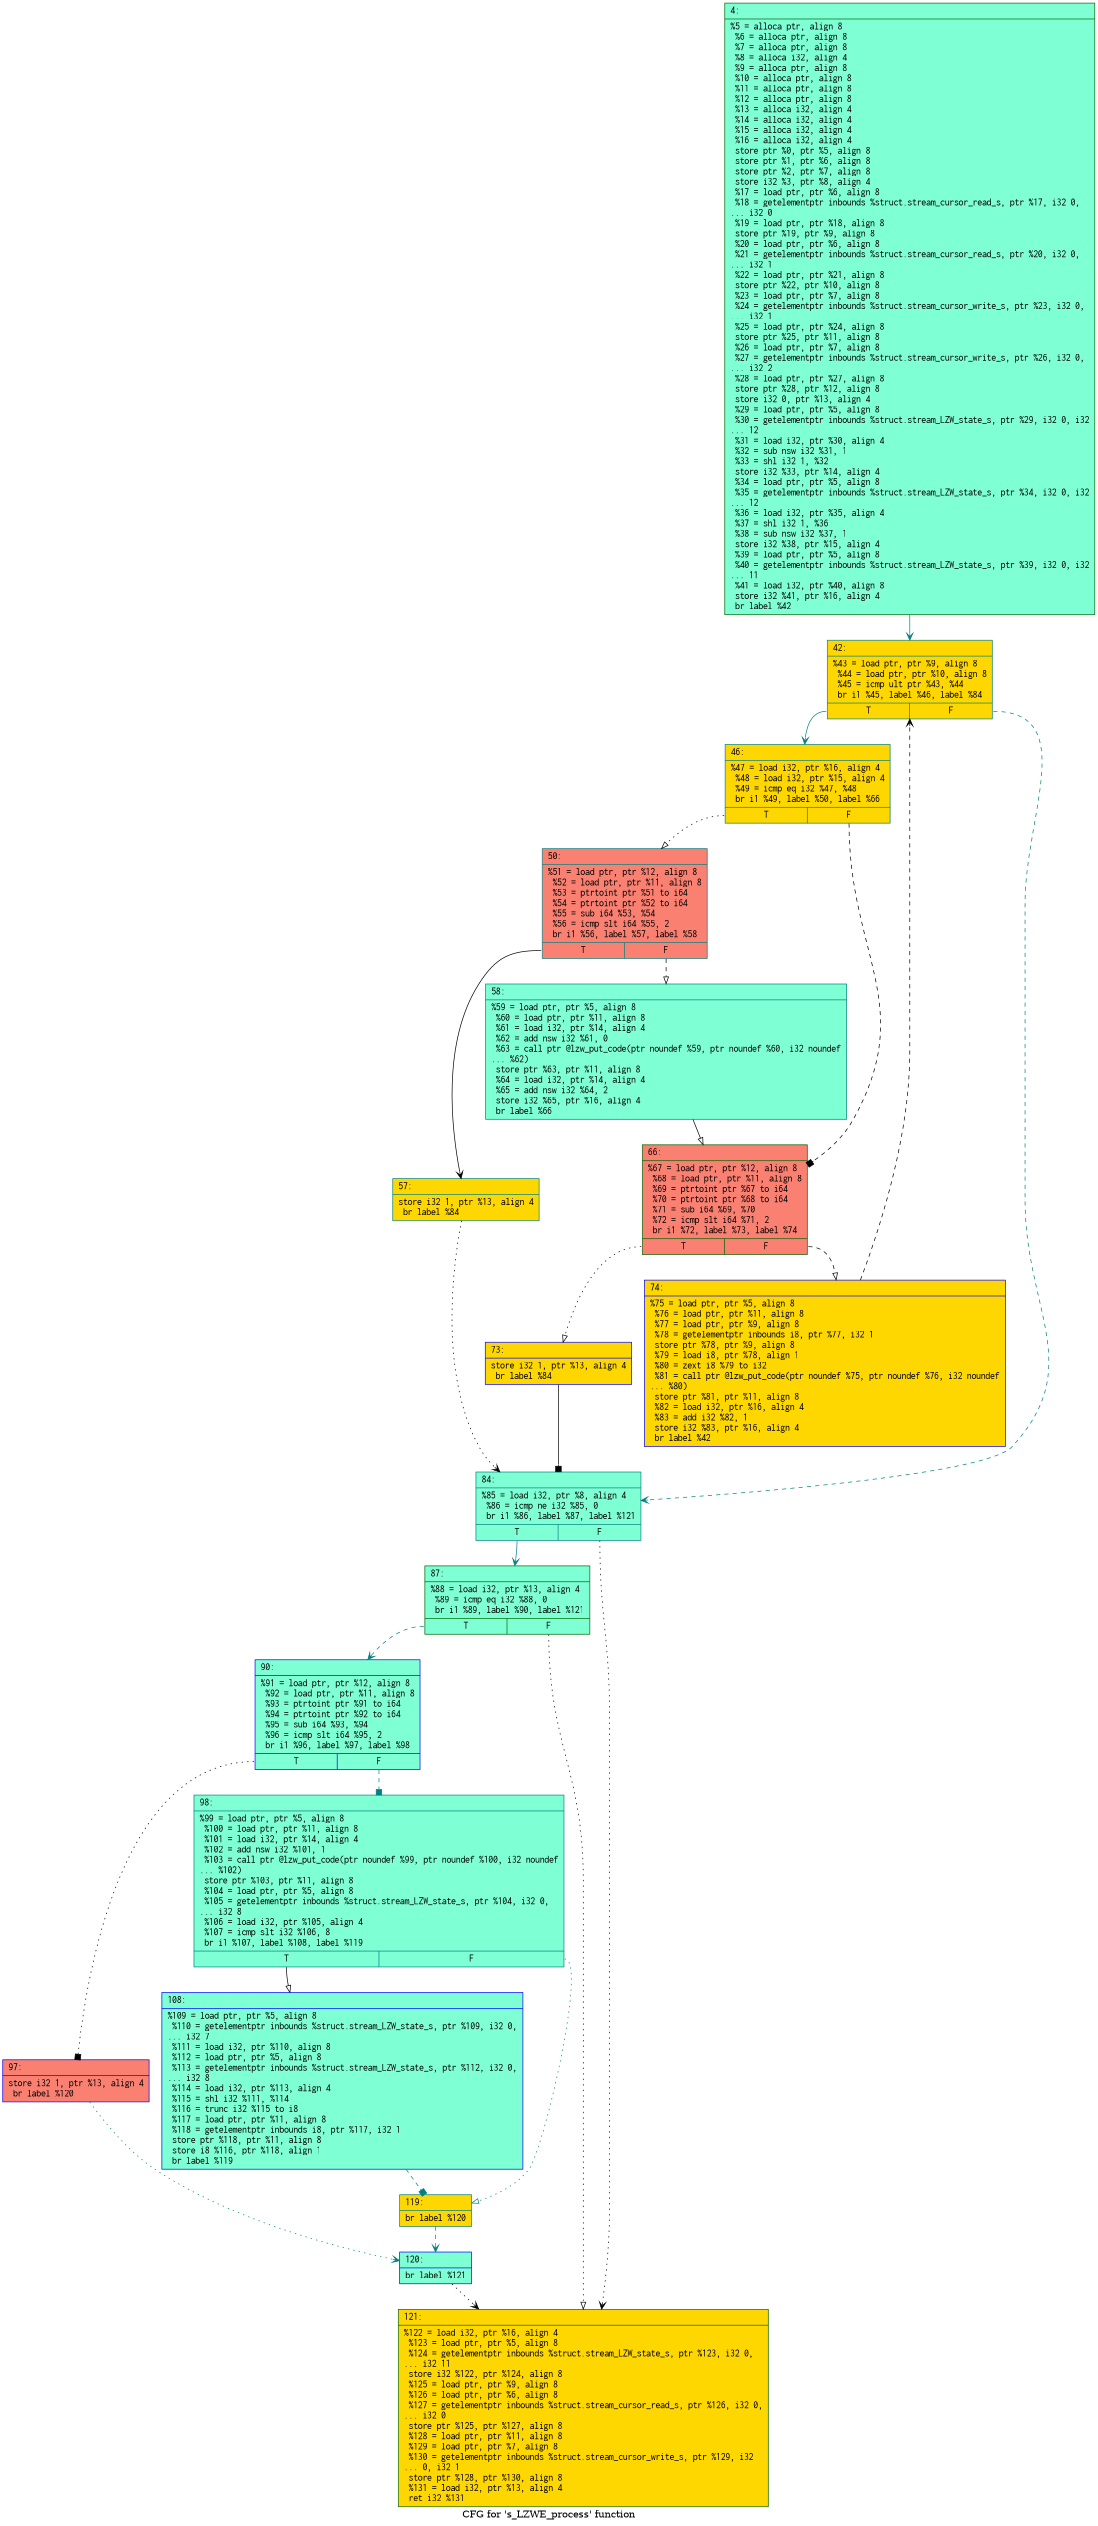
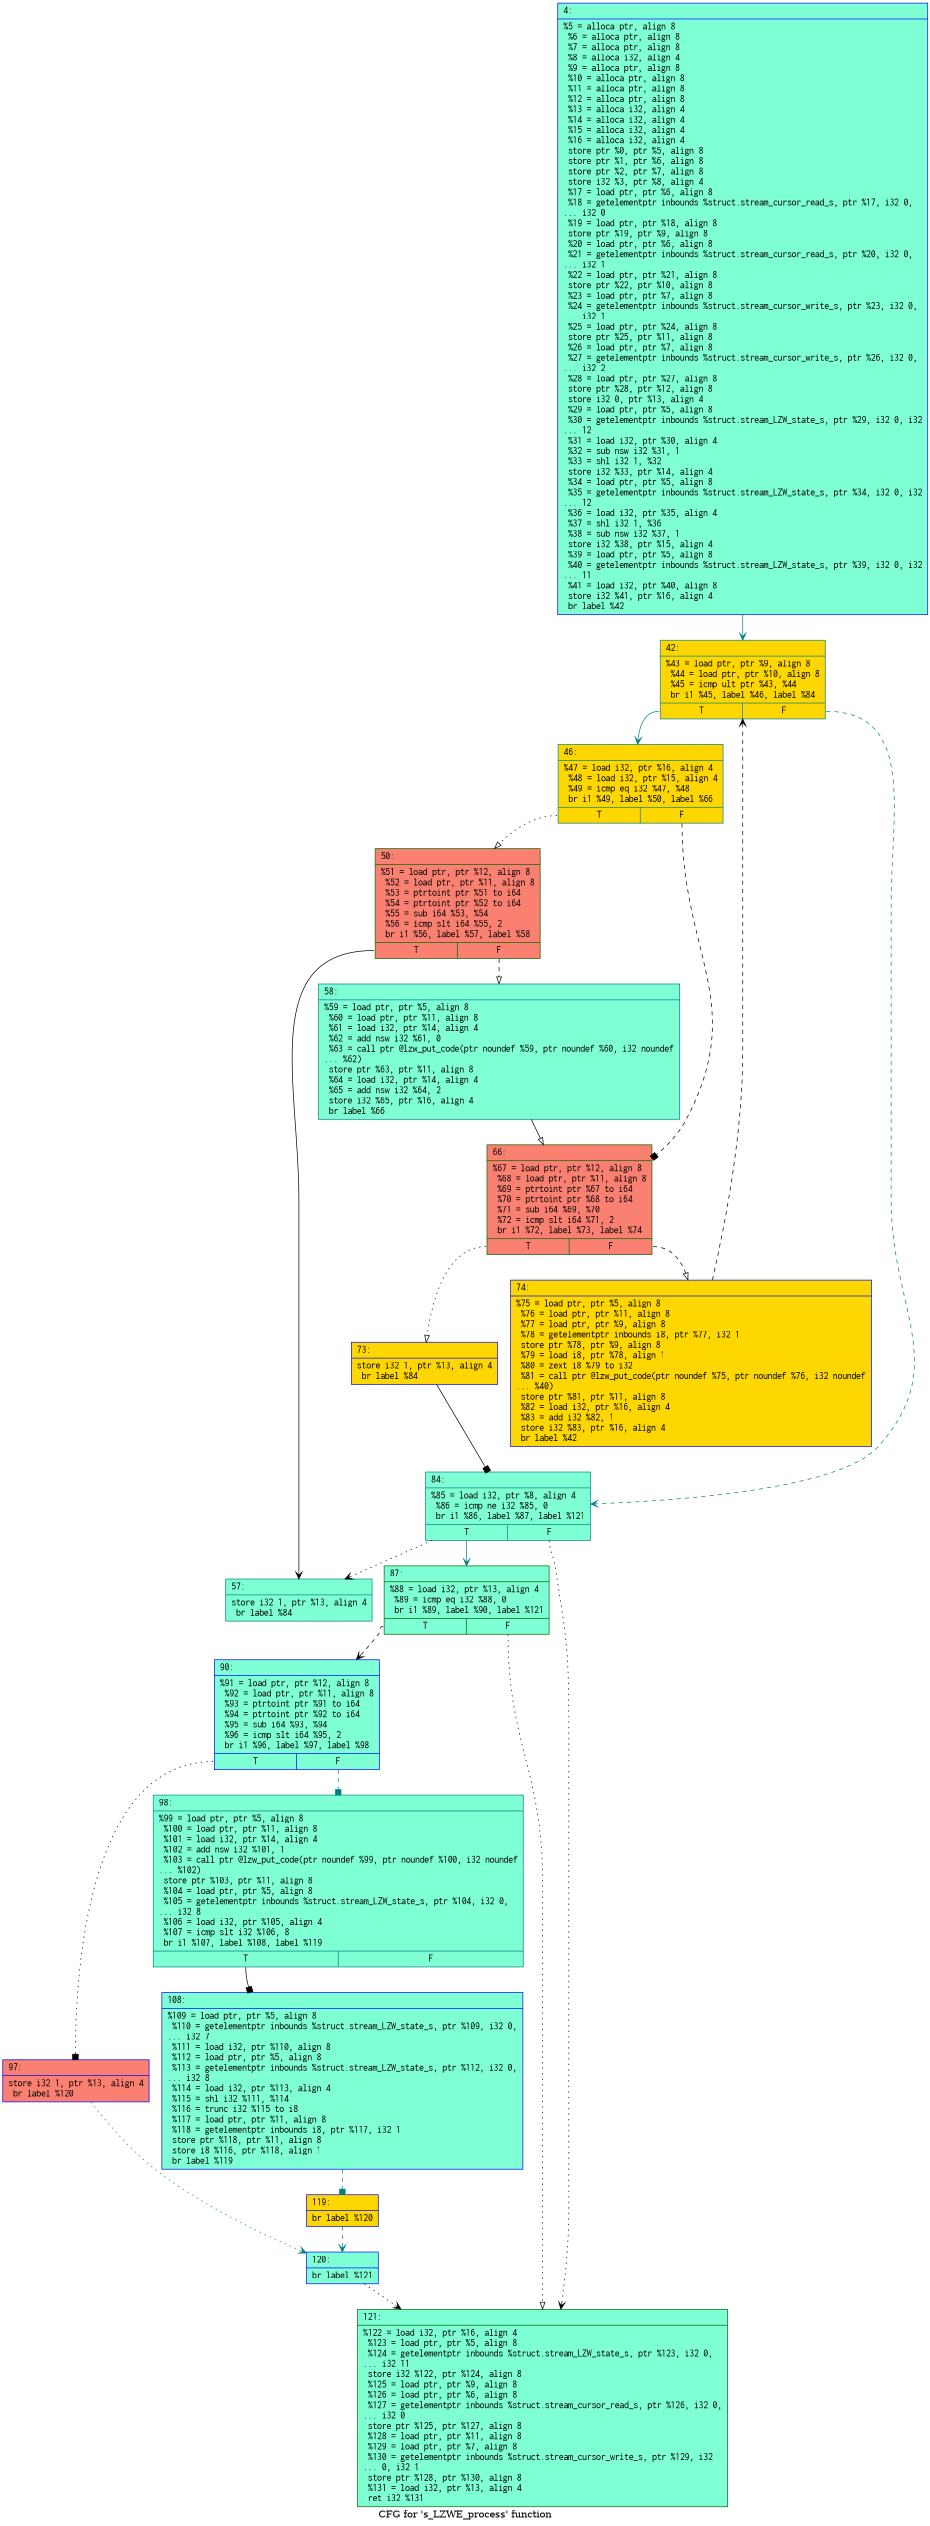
(910, 309) -> (743, 309)
(625, 904) -> (458, 904)
(466, 1200) -> (299, 1600)
(453, 1348) -> (392, 1558)
(669, 1386) -> (535, 1386)
(395, 1635) -> (373, 1641)
(287, 1976) -> (246, 1977)
(553, 2095) -> none
(436, 2211) -> (342, 2211)
(583, 2408) -> (543, 2408)
